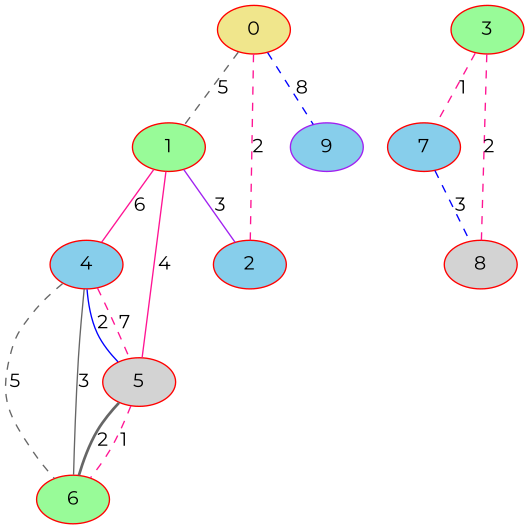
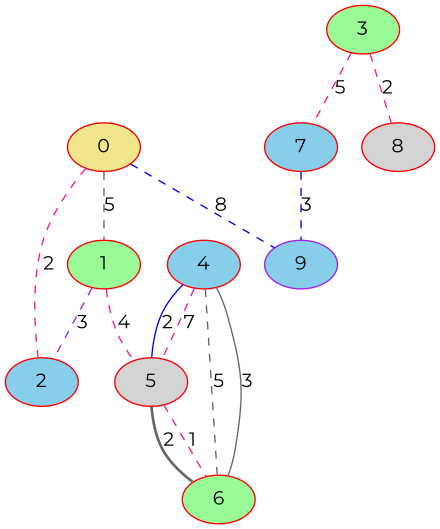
(463, 88) -> (341, 88)
(128, 206) -> none
(209, 206) -> (73, 324)
(452, 206) -> (301, 206)
(154, 265) -> (115, 327)
